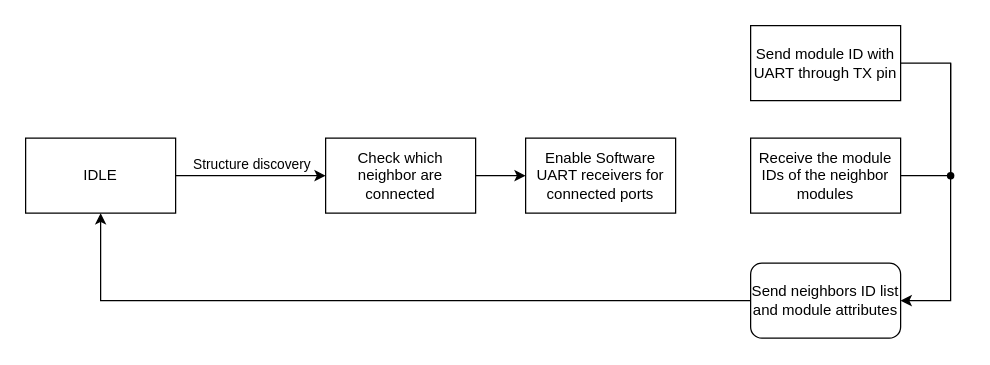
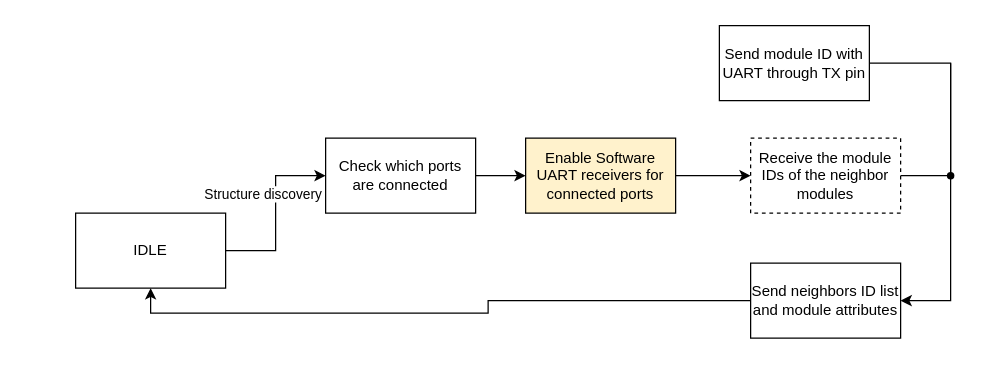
(826, 63) -> (794, 63)
(101, 176) -> (151, 251)
(401, 176) -> (401, 176)
(601, 176) -> (601, 176)
none -> (709, 176)
(826, 176) -> (826, 176)
(826, 301) -> (826, 301)
